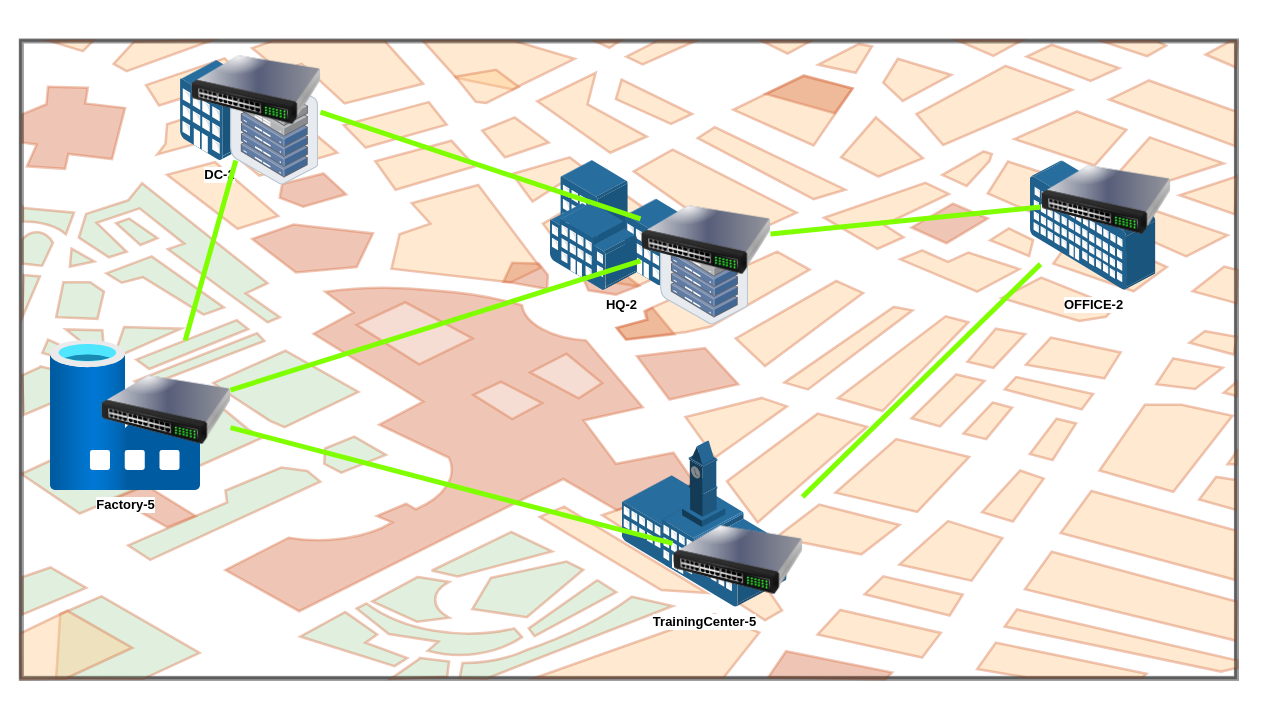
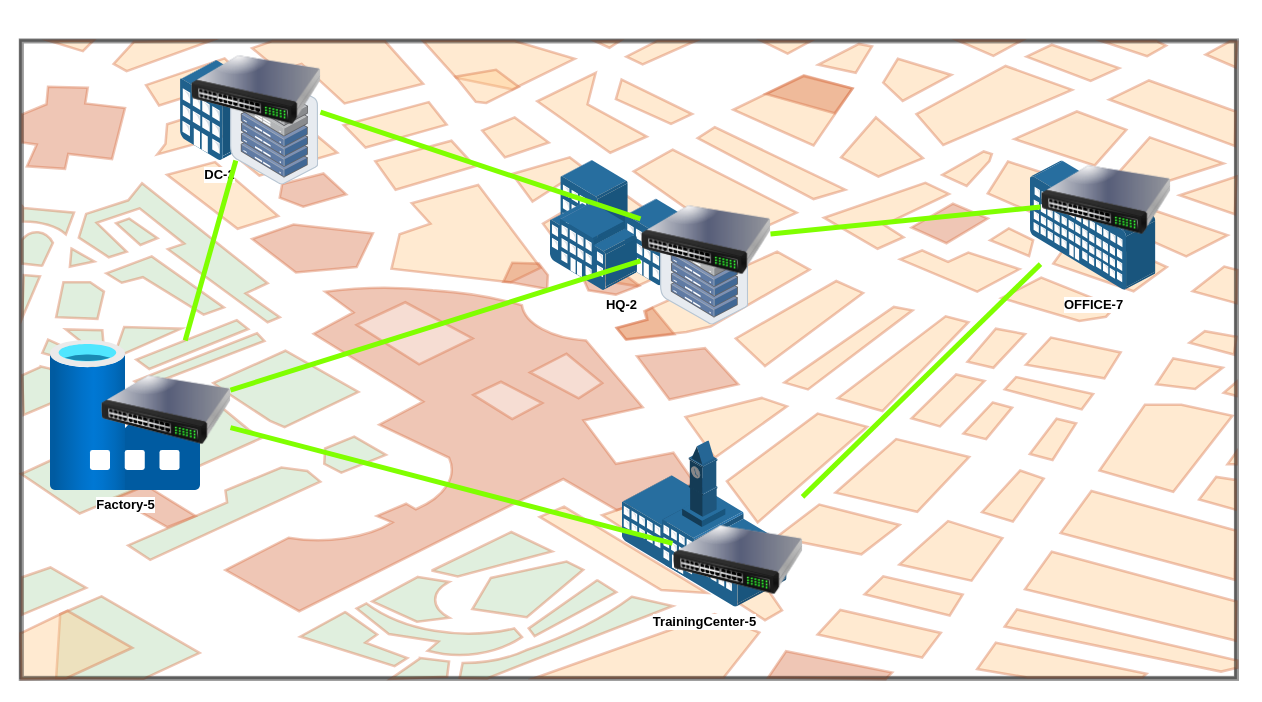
(1094, 305) -> (1094, 305)
